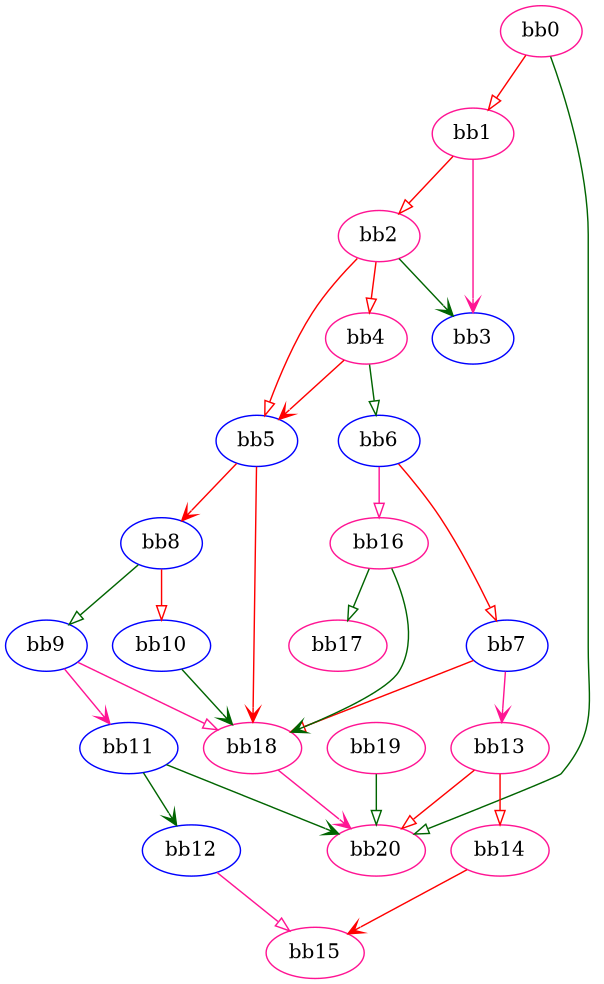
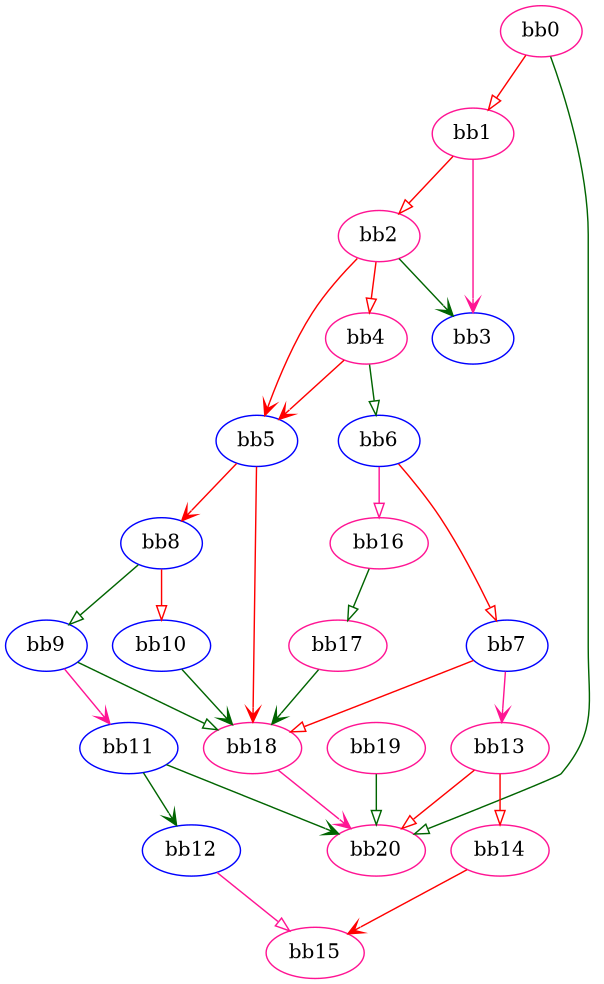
(305, 325) -> (305, 325)
(398, 673) -> (300, 691)
(141, 693) -> (141, 693)
